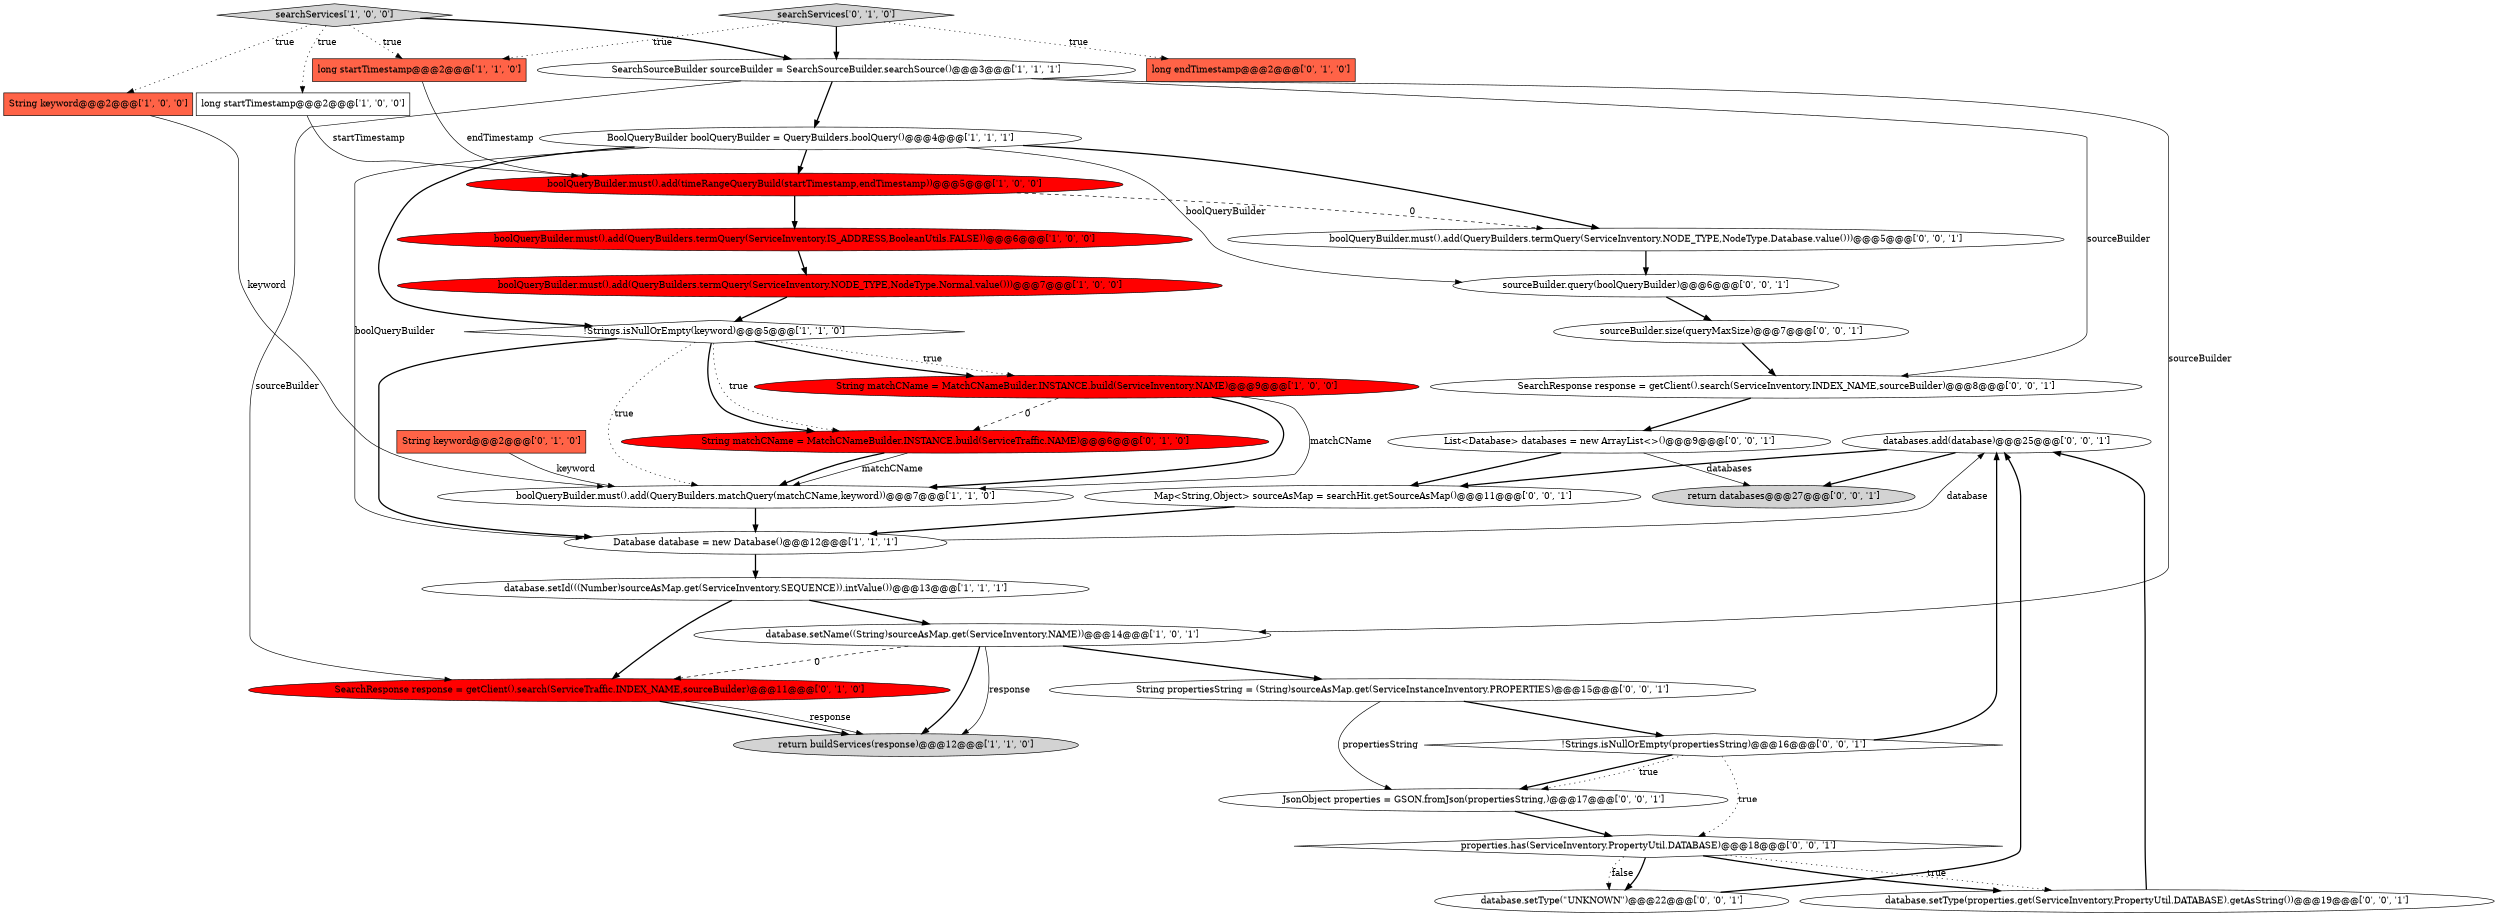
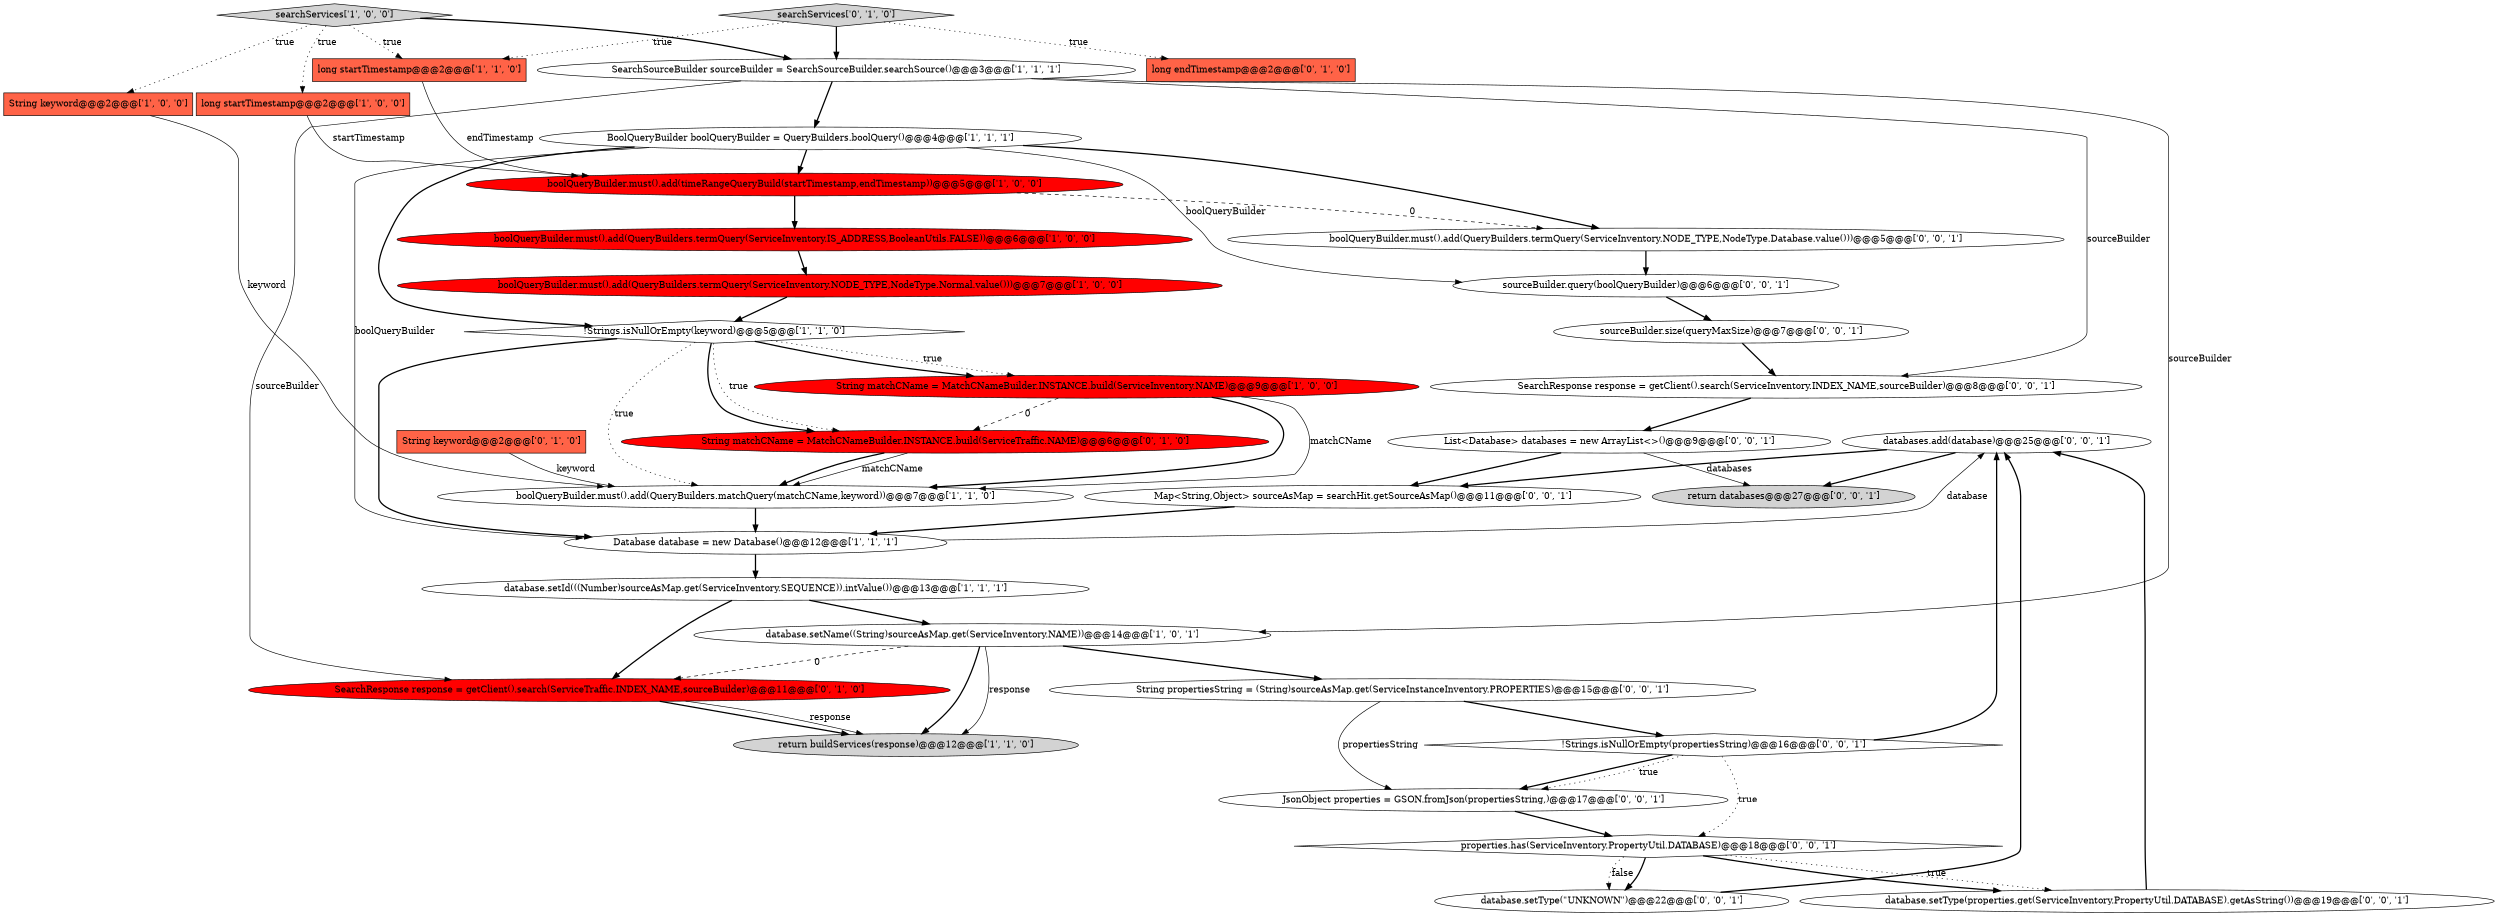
(303, 104) -> (303, 104)
